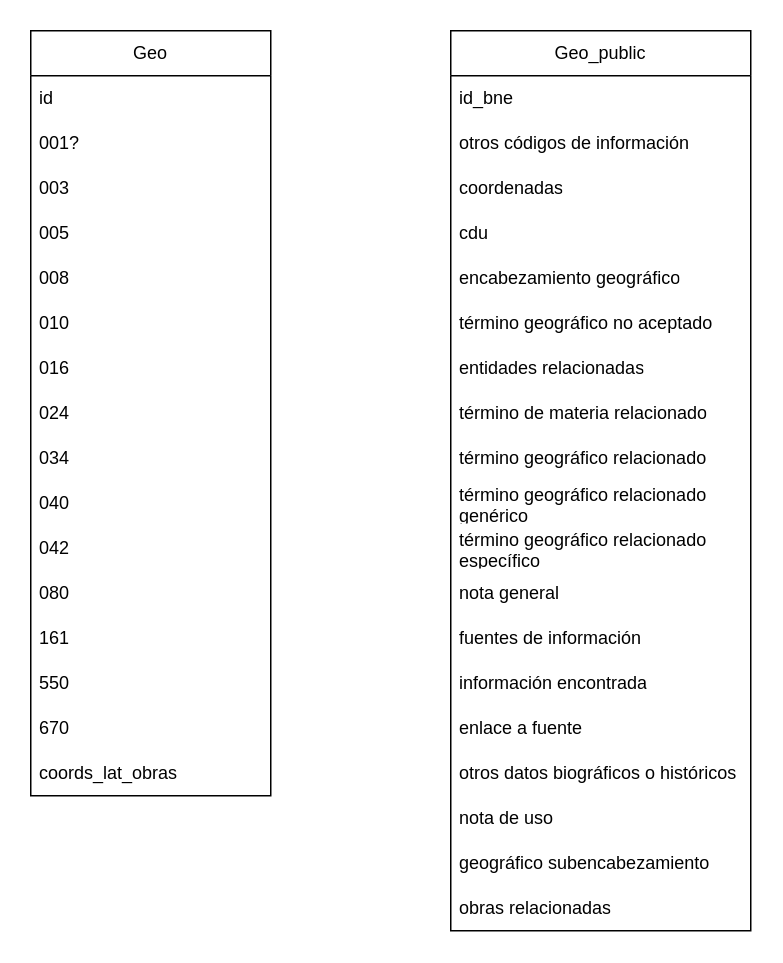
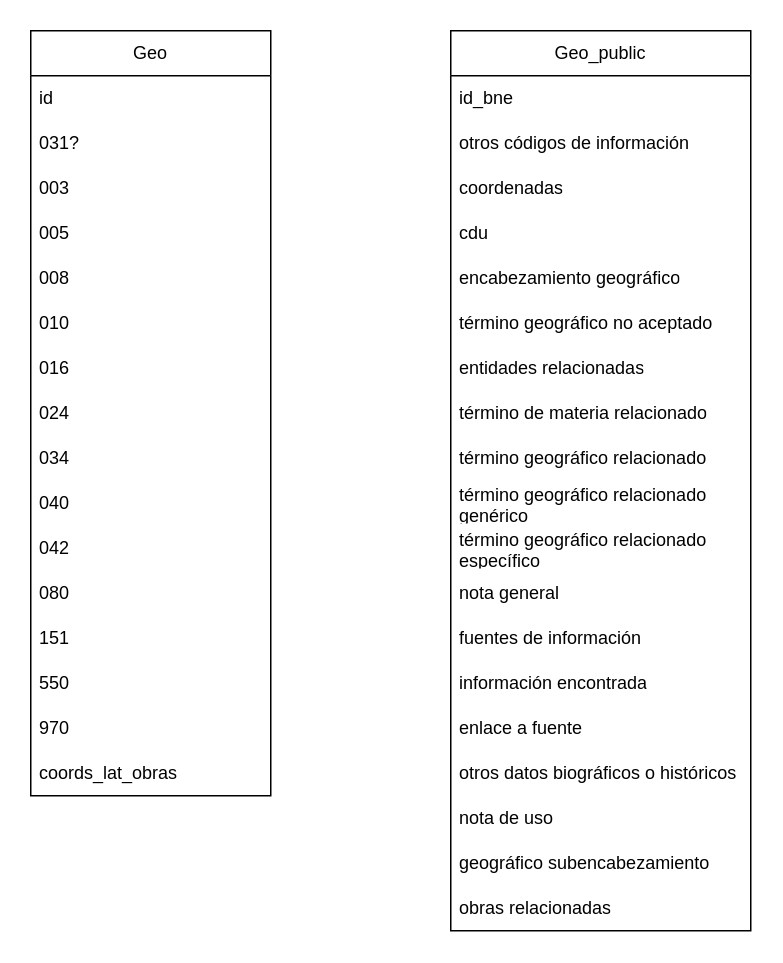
(60, 143) -> (60, 143)
(55, 638) -> (55, 638)
(55, 728) -> (55, 728)
